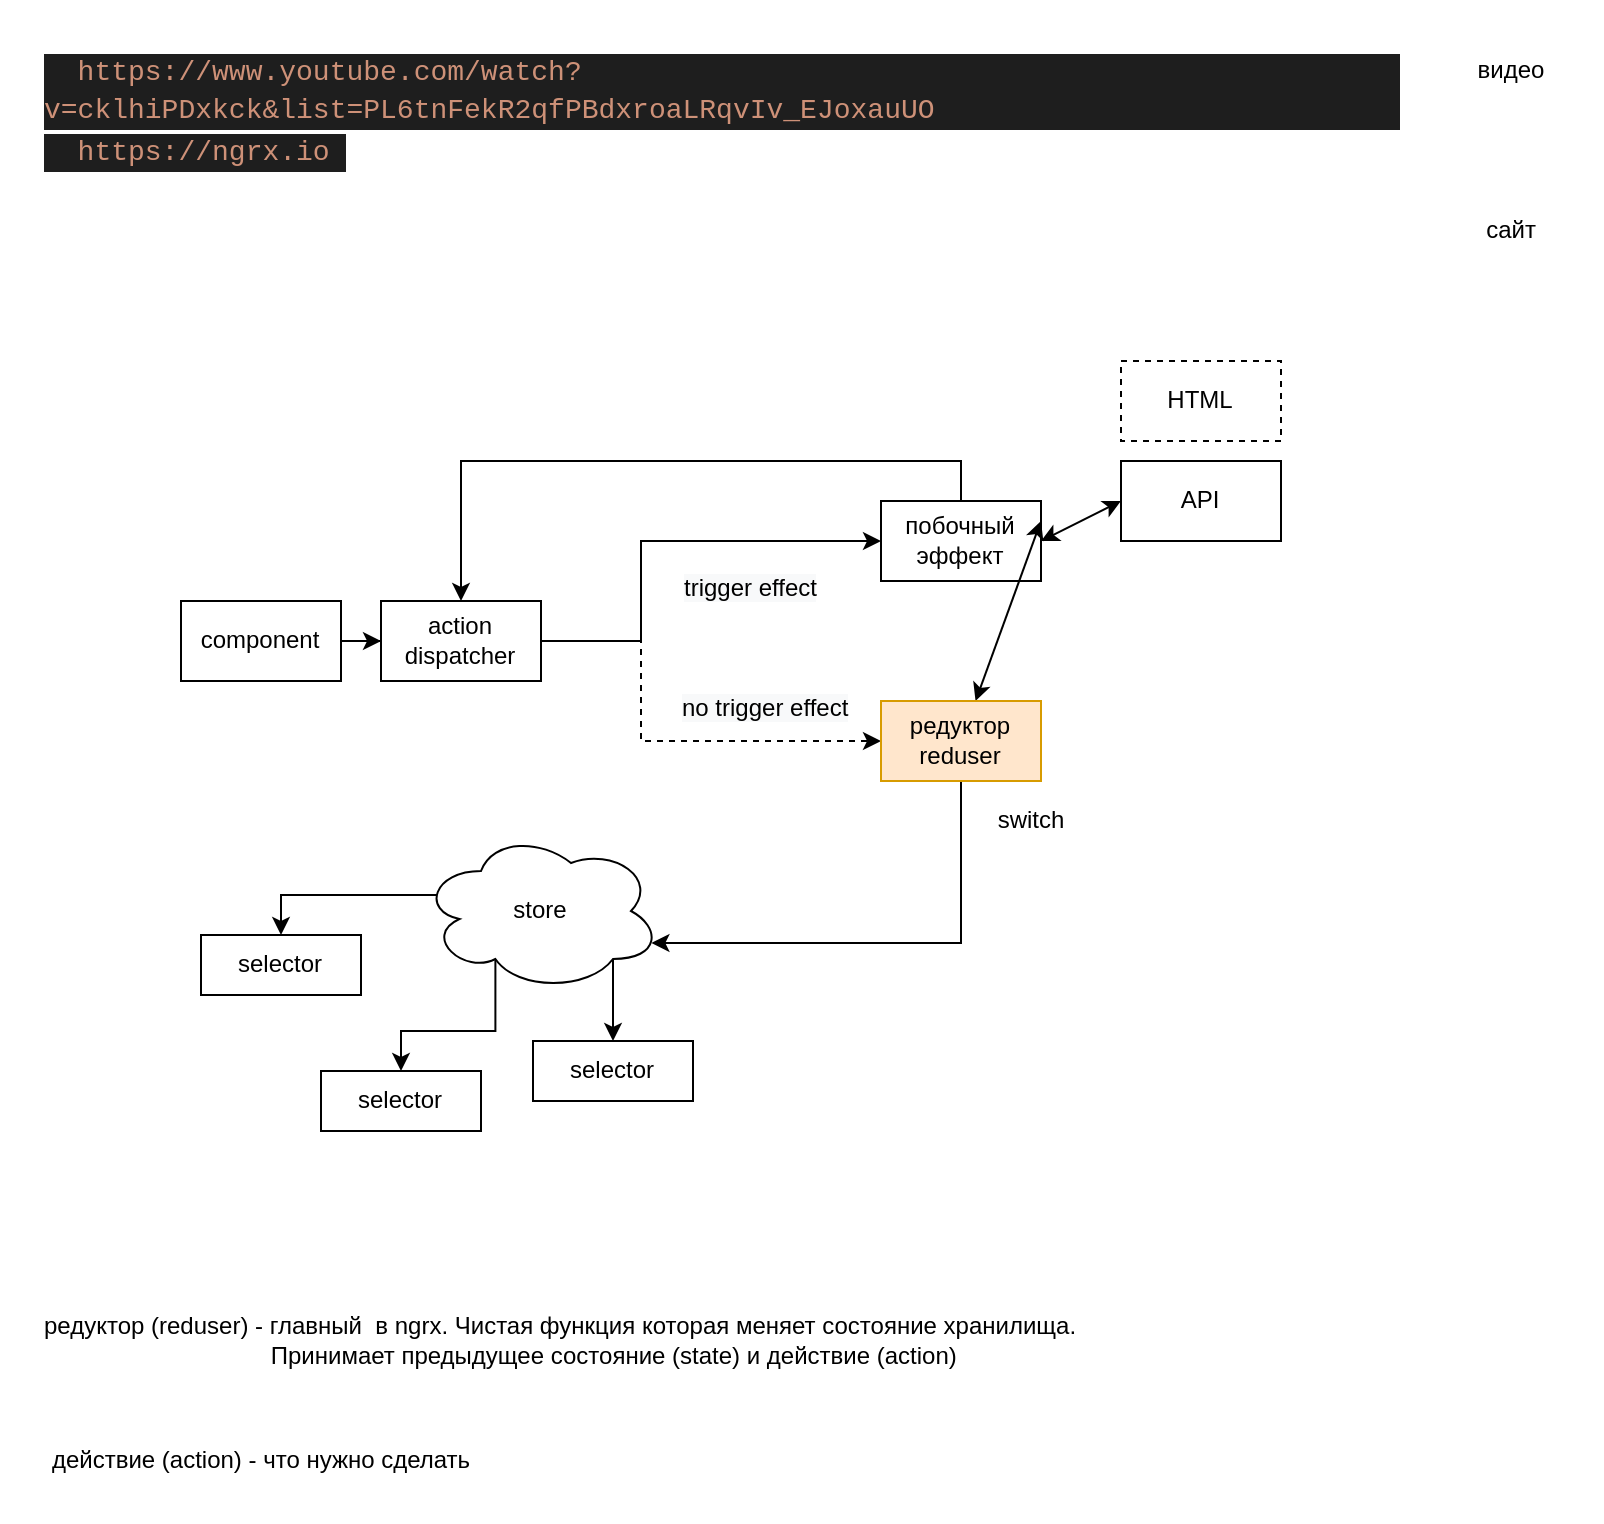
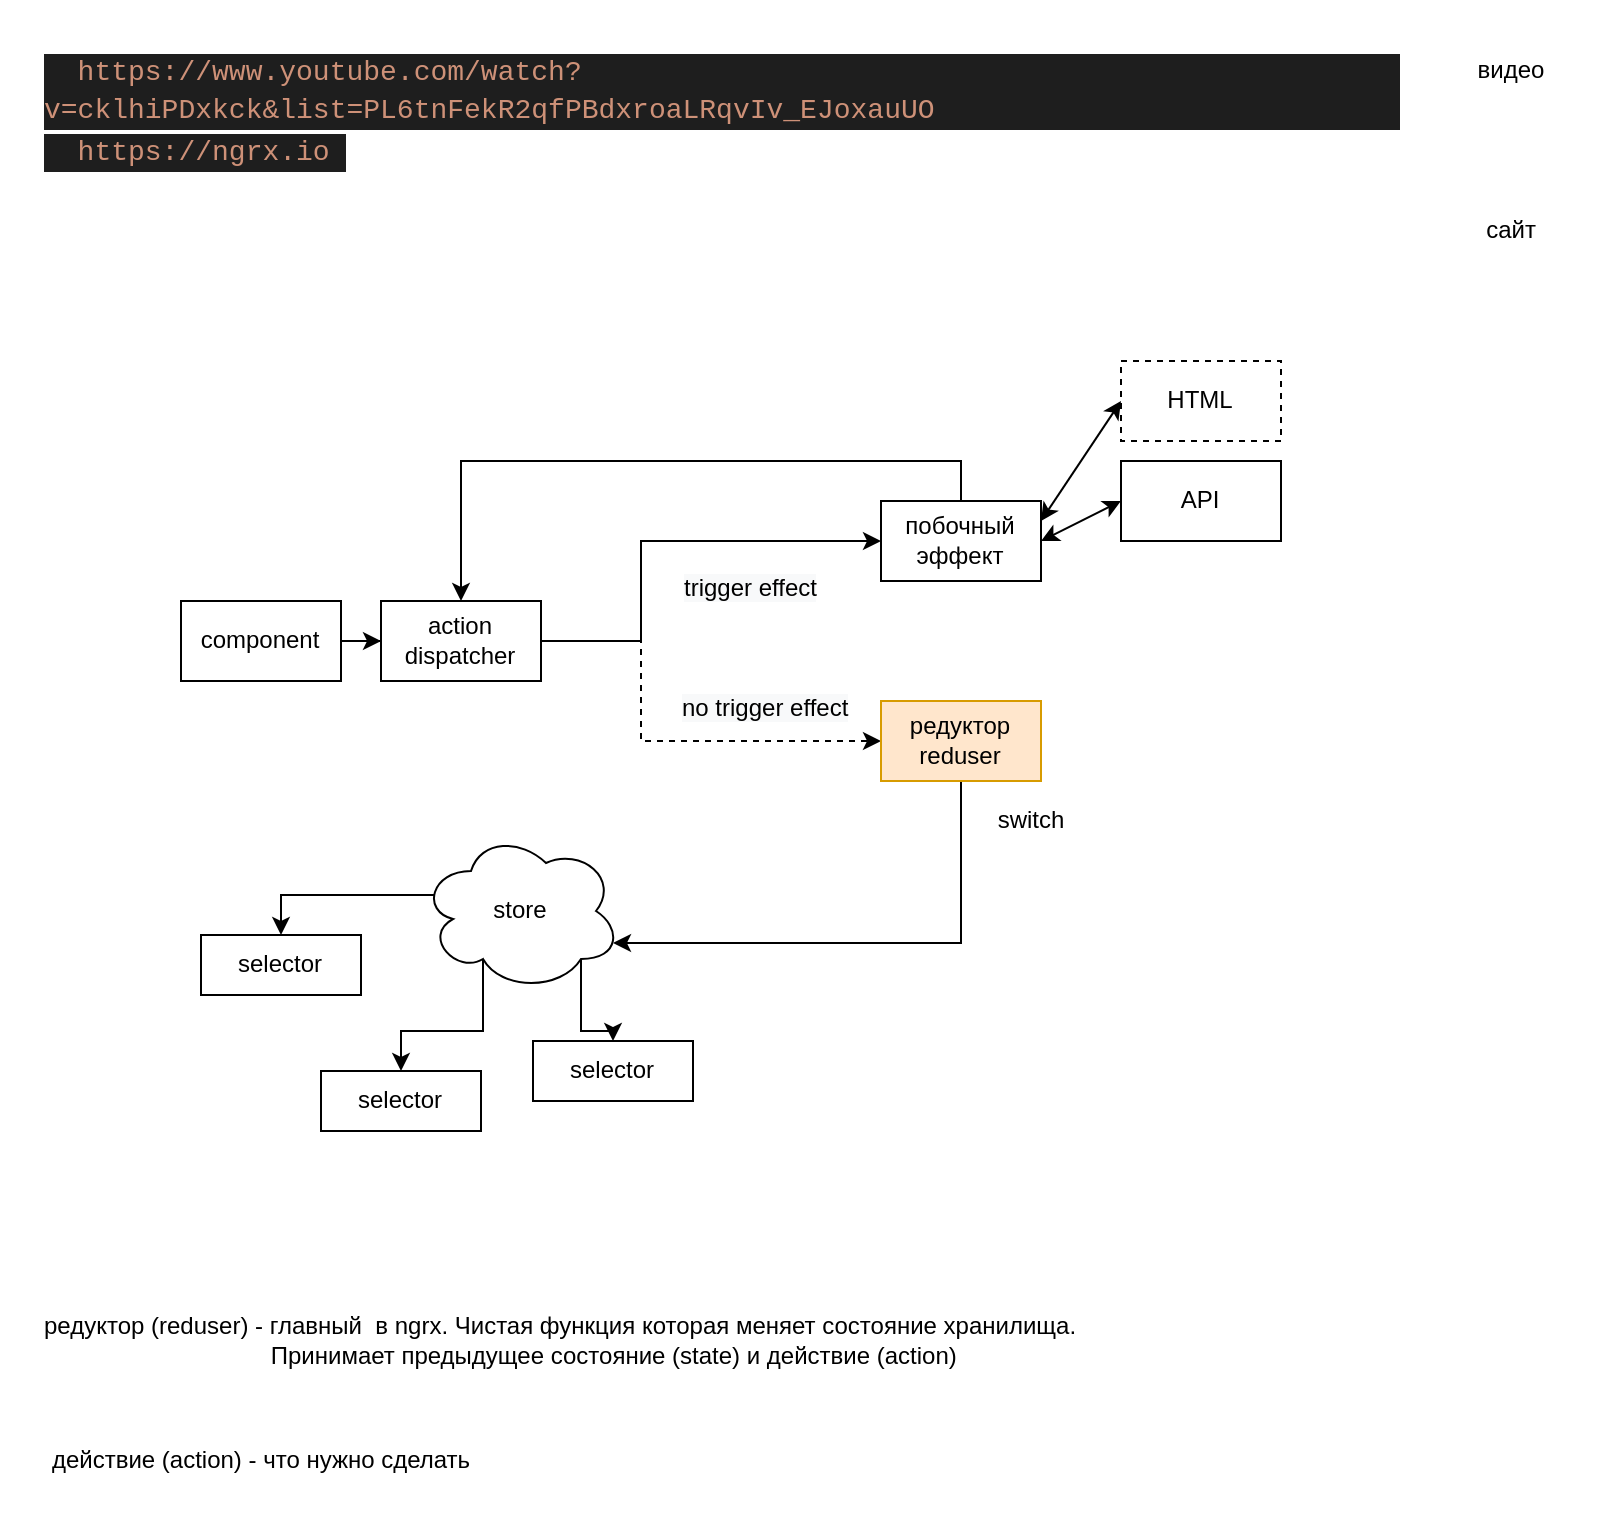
(1008, 611) -> (1081, 461)
(541, 911) -> (521, 911)
